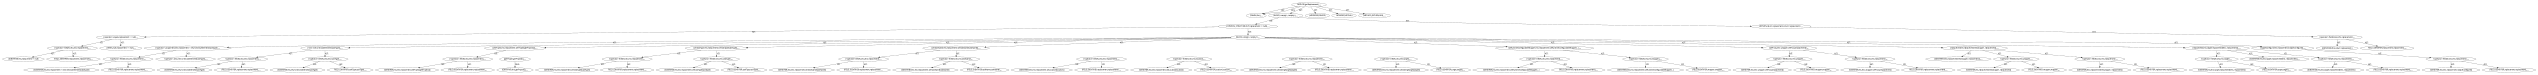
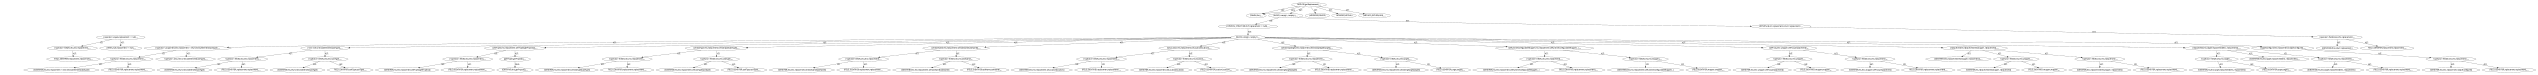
(682, 32) -> none
none -> (1189, 48)
none -> (1307, 48)
none -> (515, 53)
(23, 59) -> none
